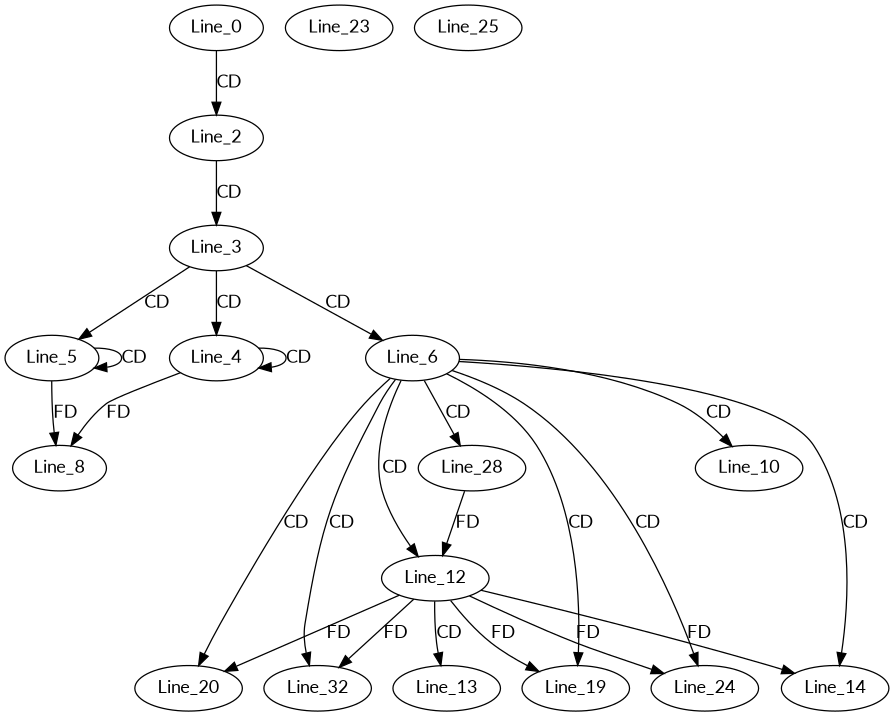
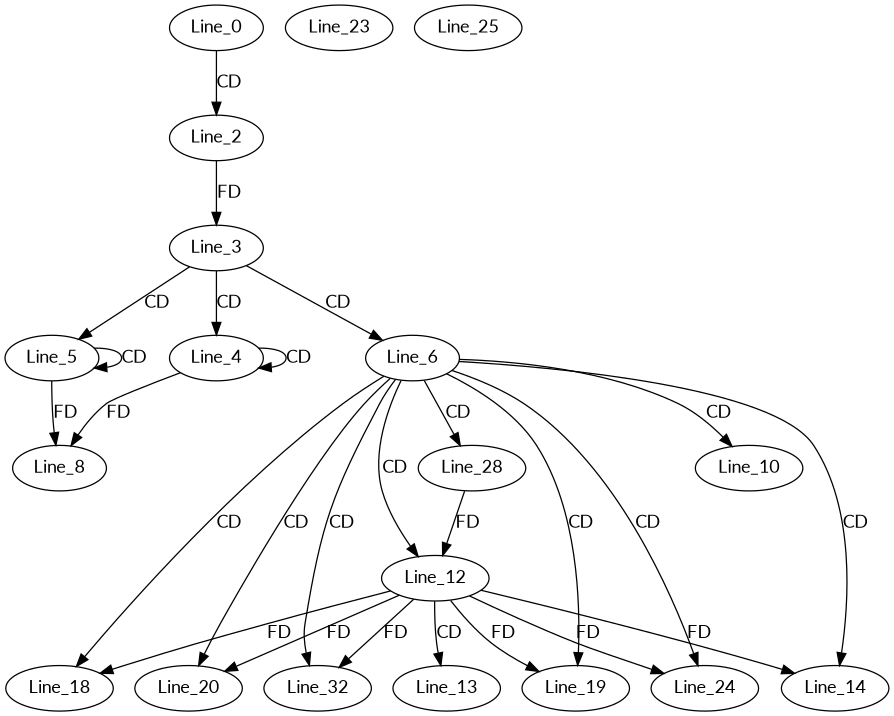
(229, 193) -> (229, 193)
none -> (60, 688)
